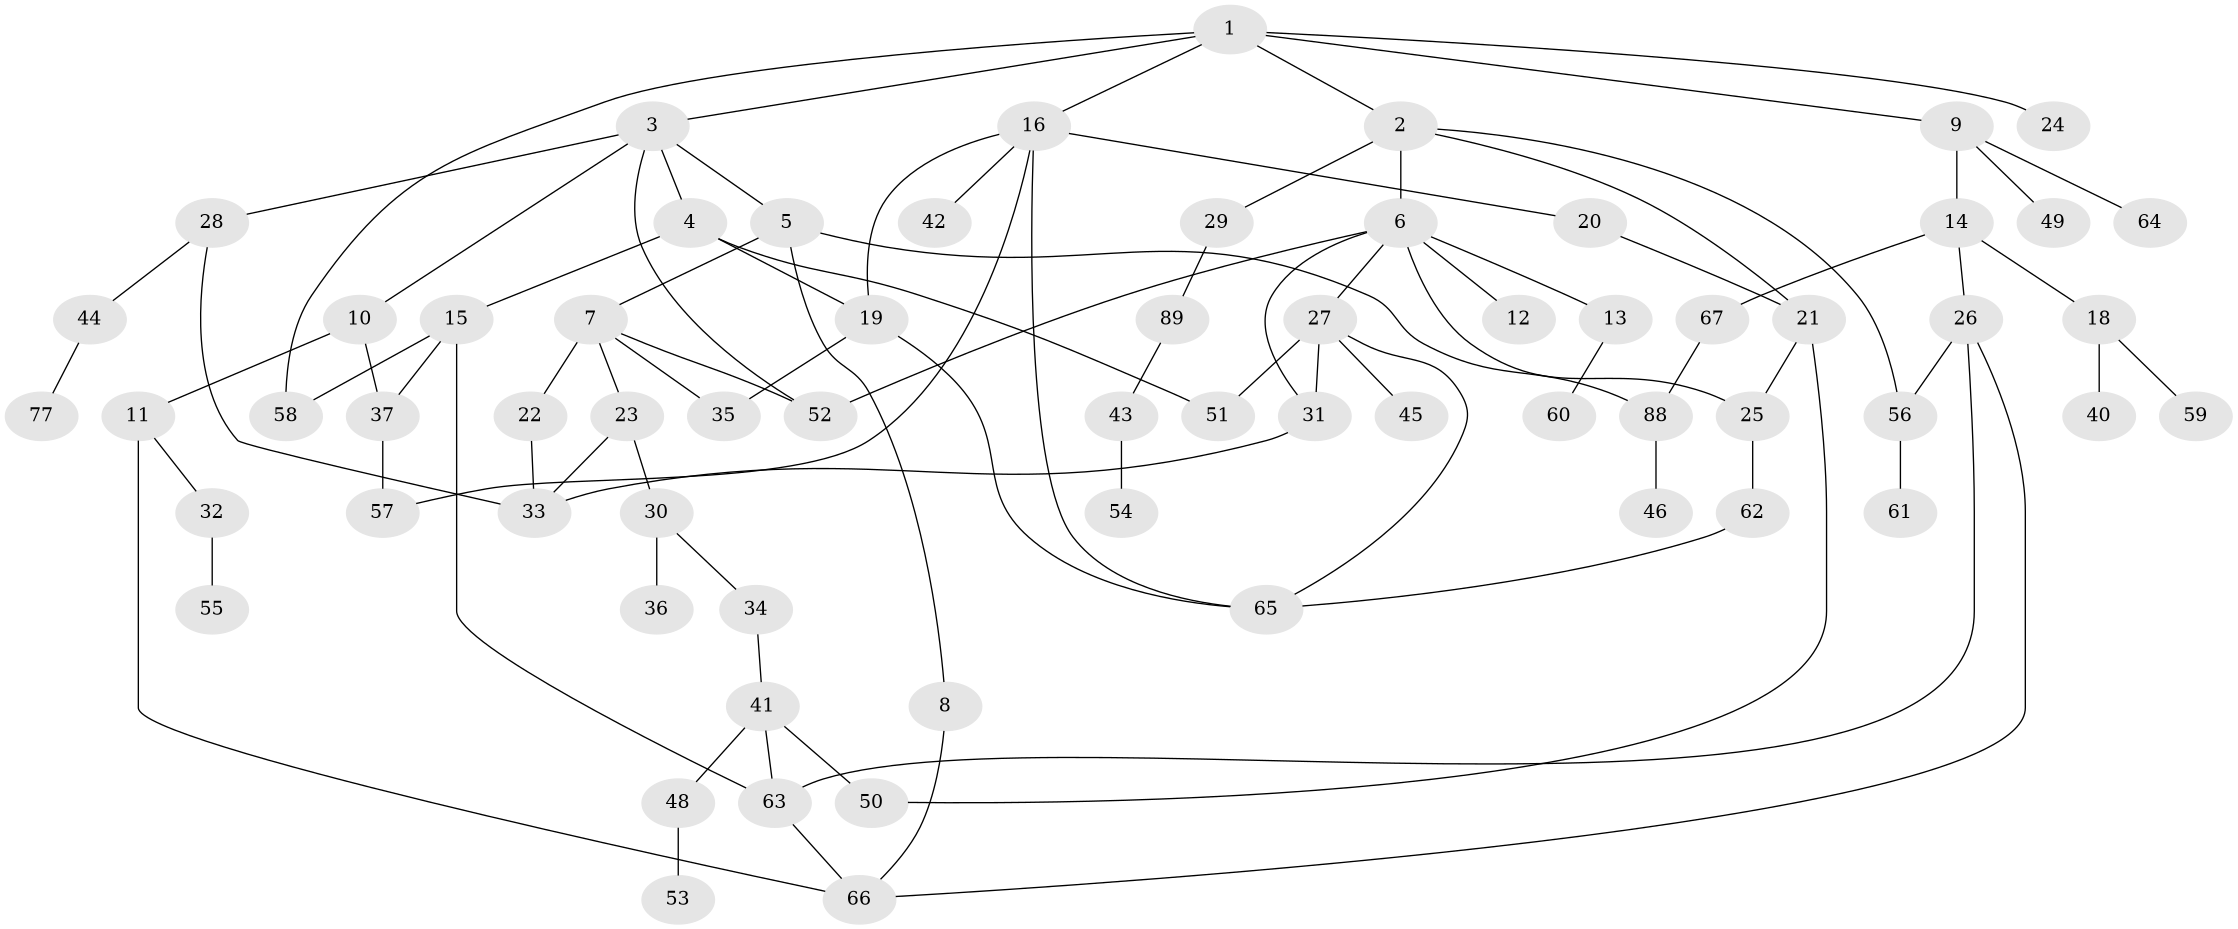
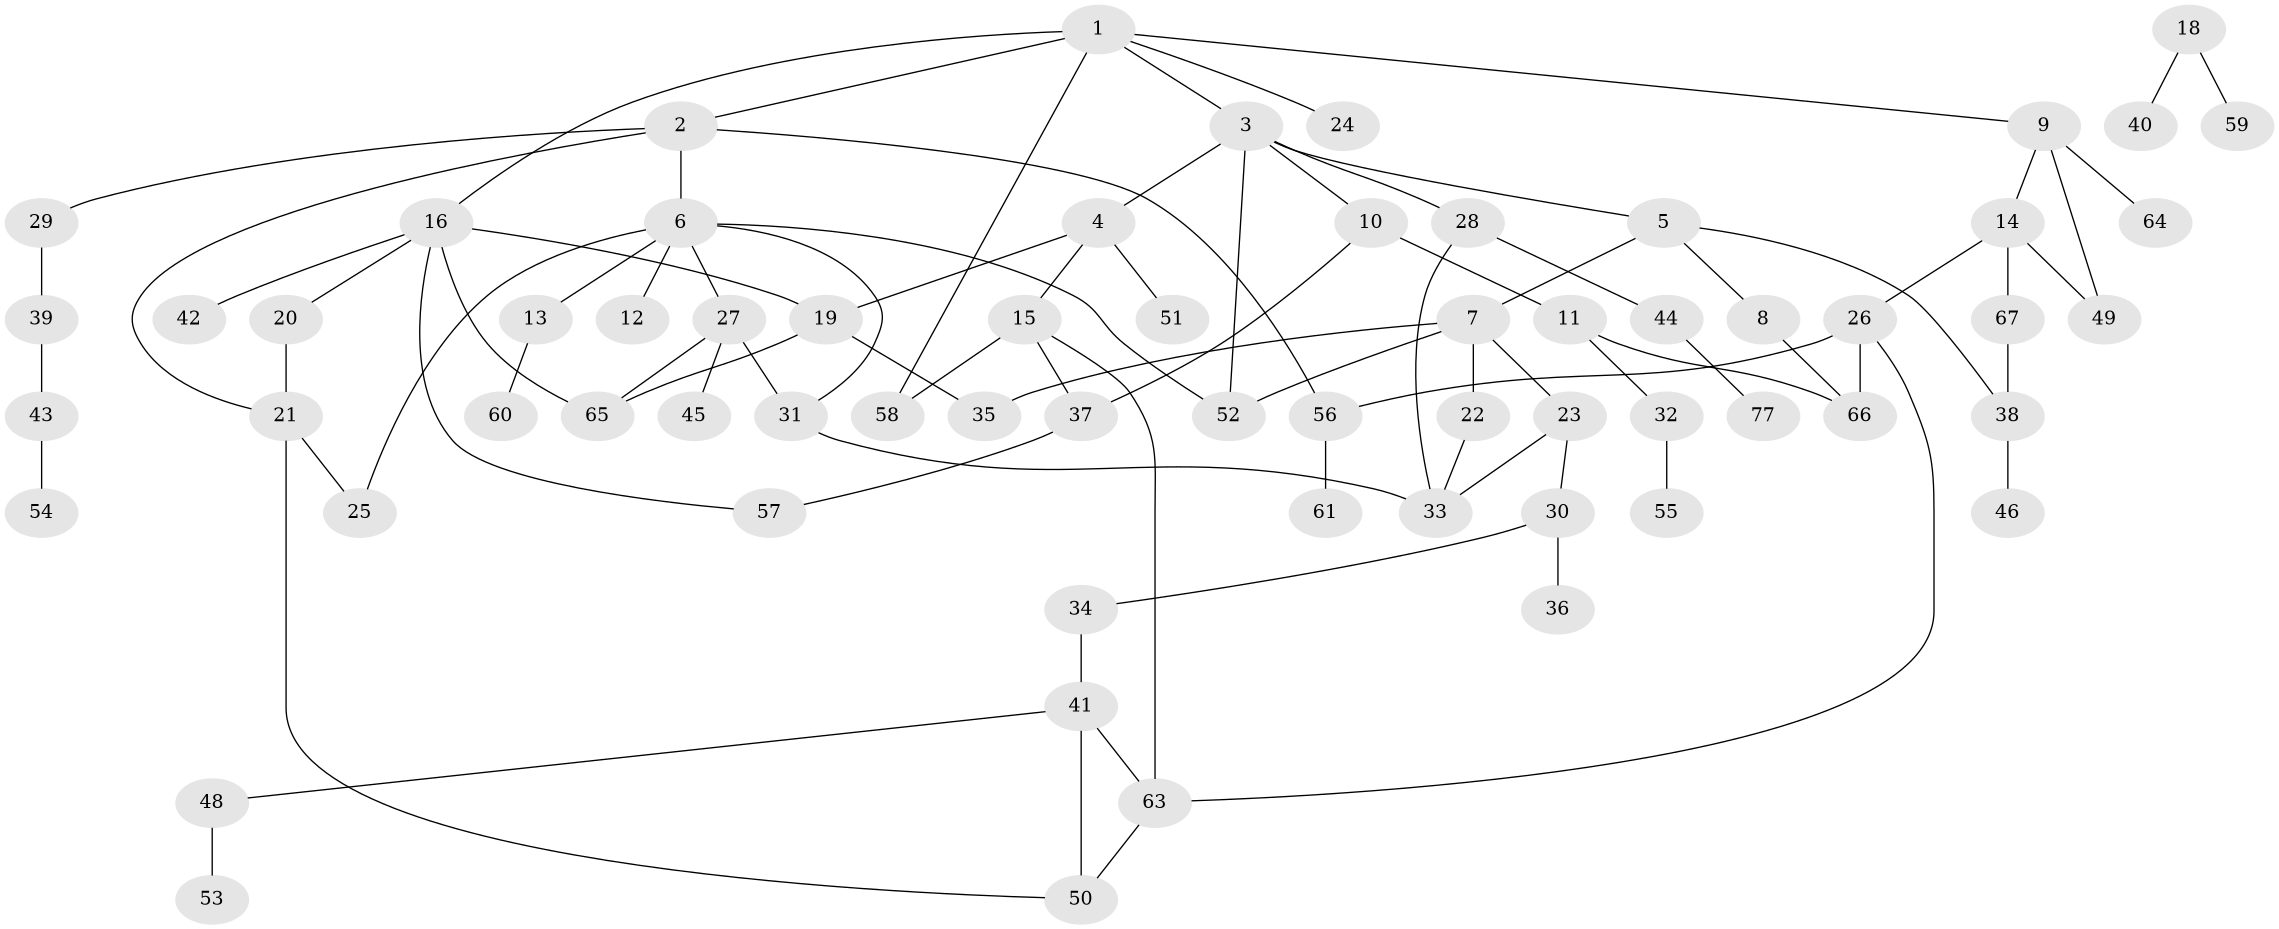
(2028, 271) -> (2056, 271)
(1172, 320) -> (42, 320)
(1269, 368) -> none
(1656, 416) -> (2008, 416)
(1753, 513) -> none
(817, 852) -> (1118, 852)
